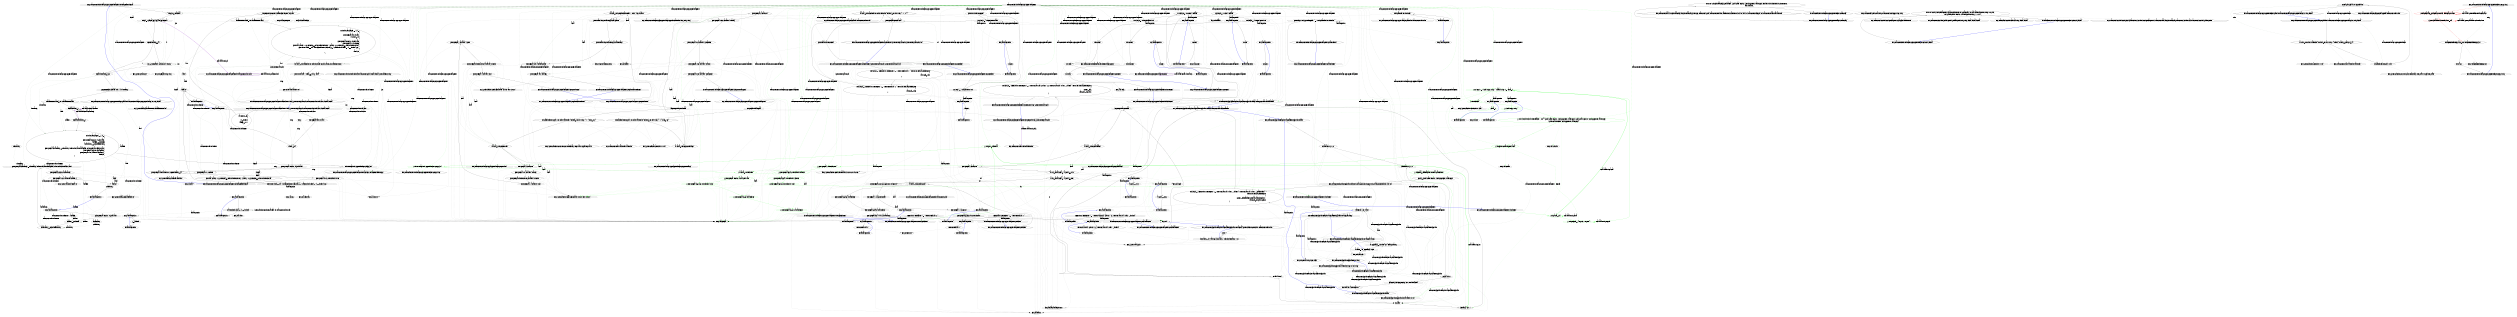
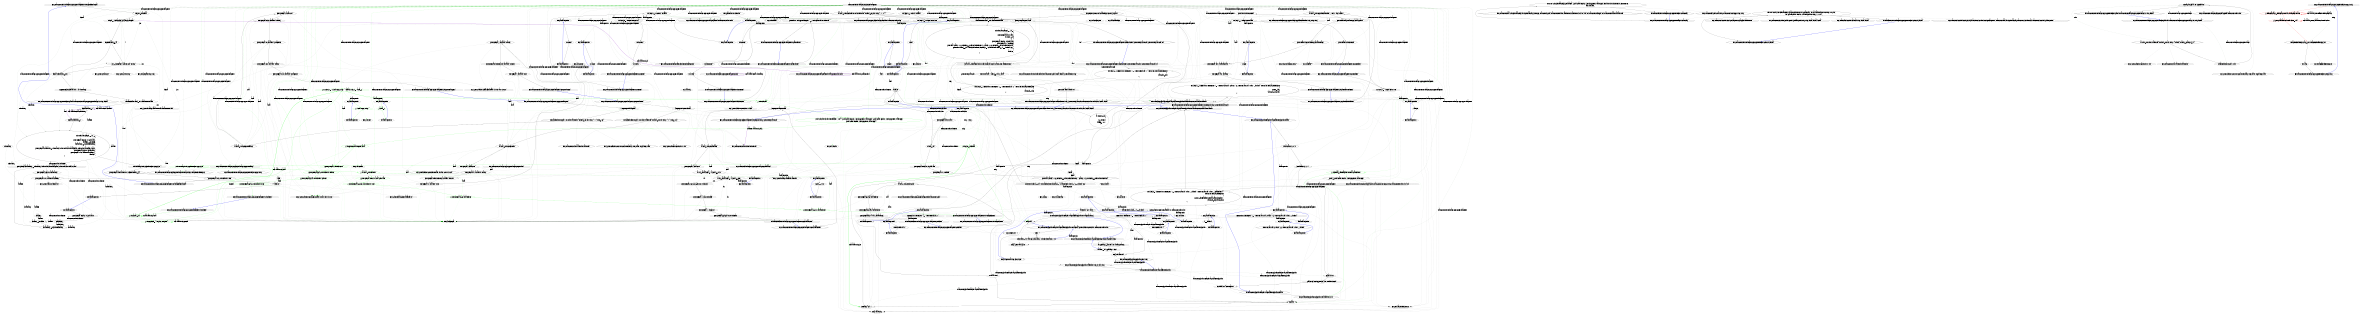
(1299, 6) -> (837, 31)
(460, 42) -> (501, 42)
none -> (917, 64)
none -> (124, 74)
(1177, 184) -> none
(1162, 197) -> none
(896, 207) -> (890, 207)
(1390, 261) -> none
(1036, 313) -> (877, 312)
